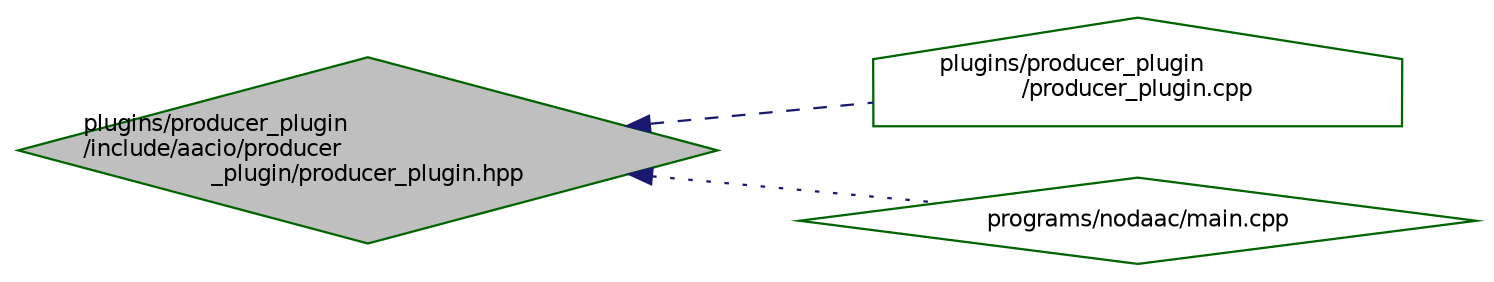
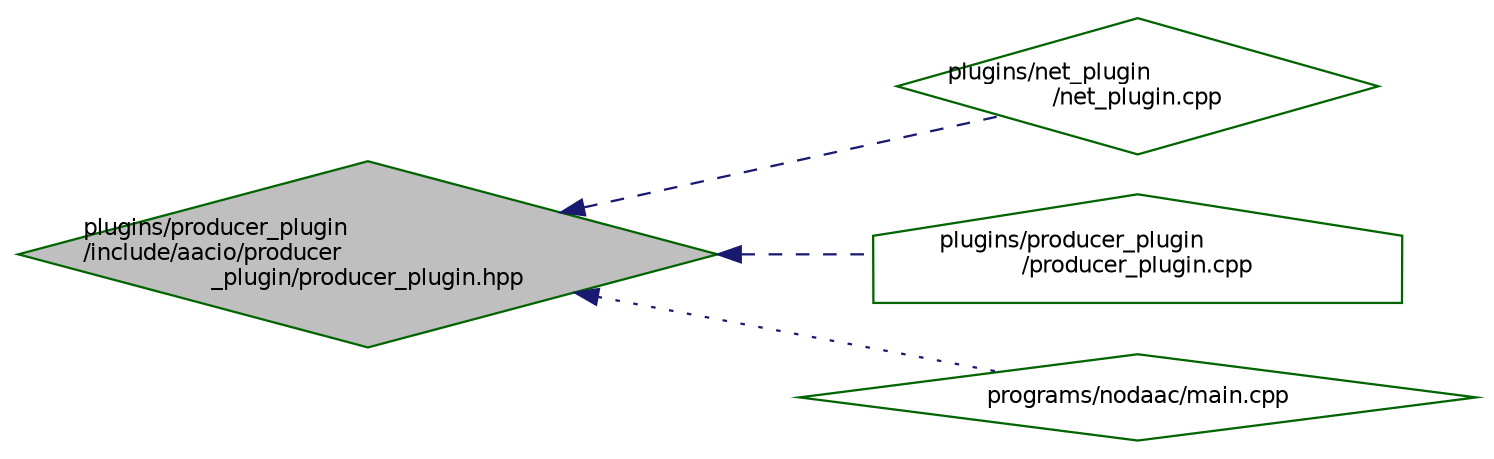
none -> (1138, 86)
